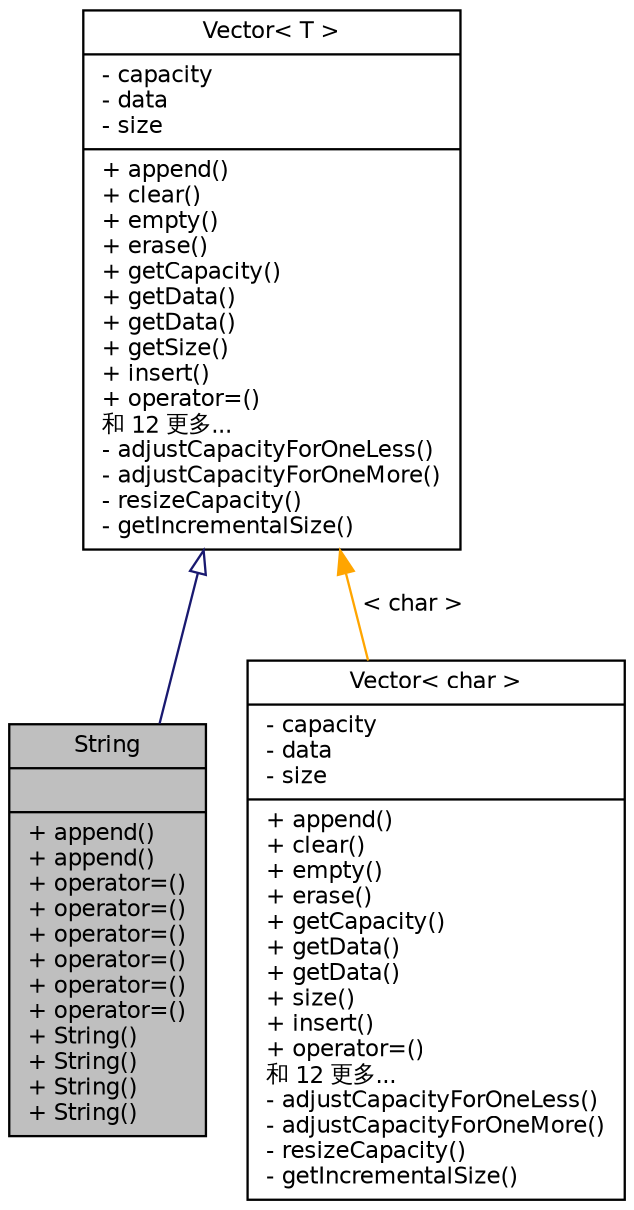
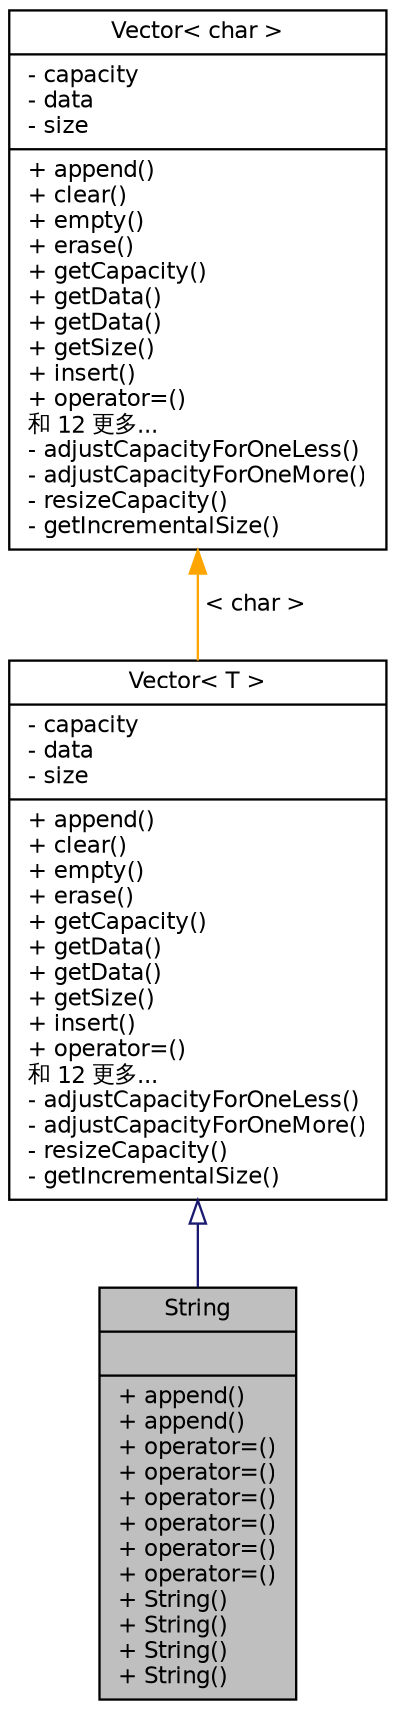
(357, 617) -> (198, 617)
(311, 998) -> (91, 348)
